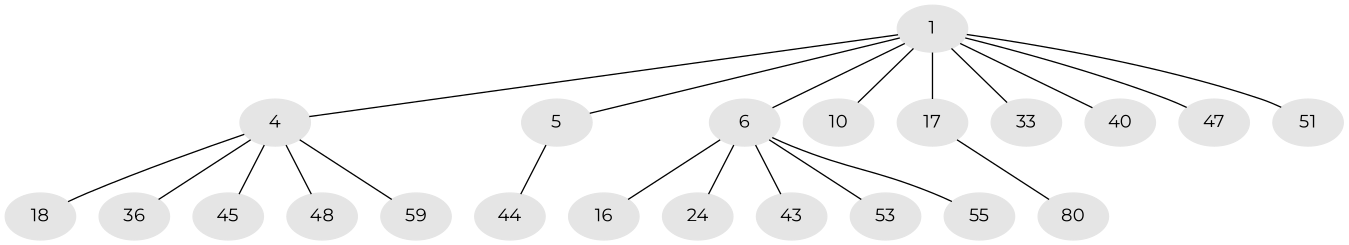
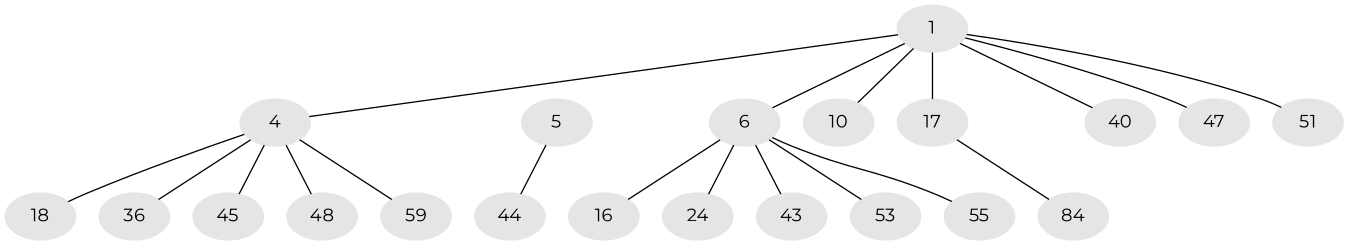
(745, 76) -> none
(1026, 123) -> none
(1073, 216) -> (1073, 216)
